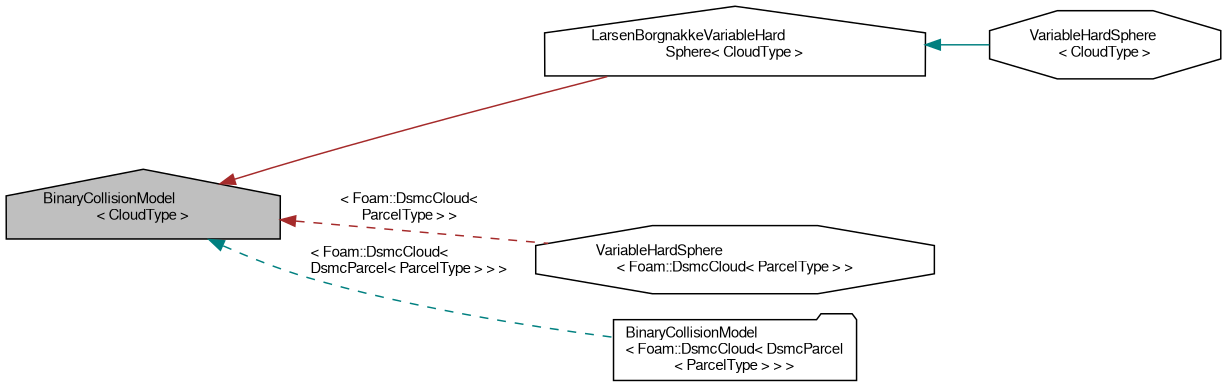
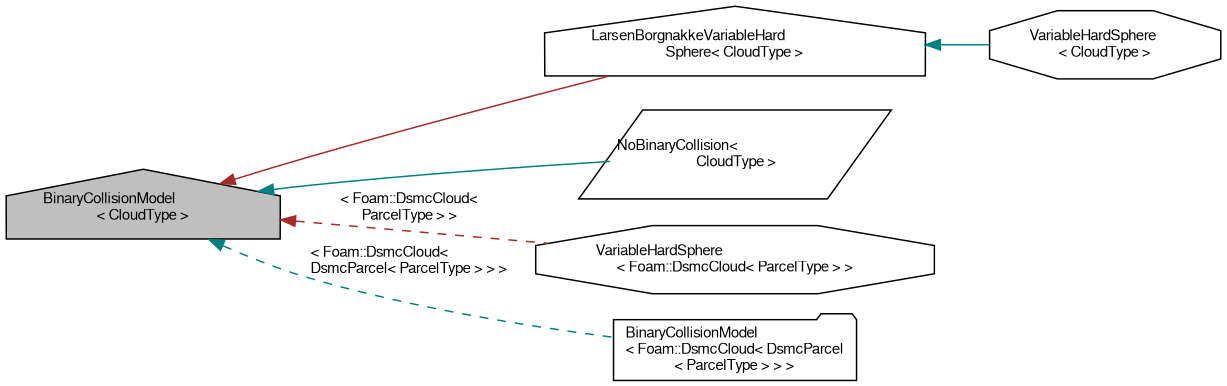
none -> (735, 154)
